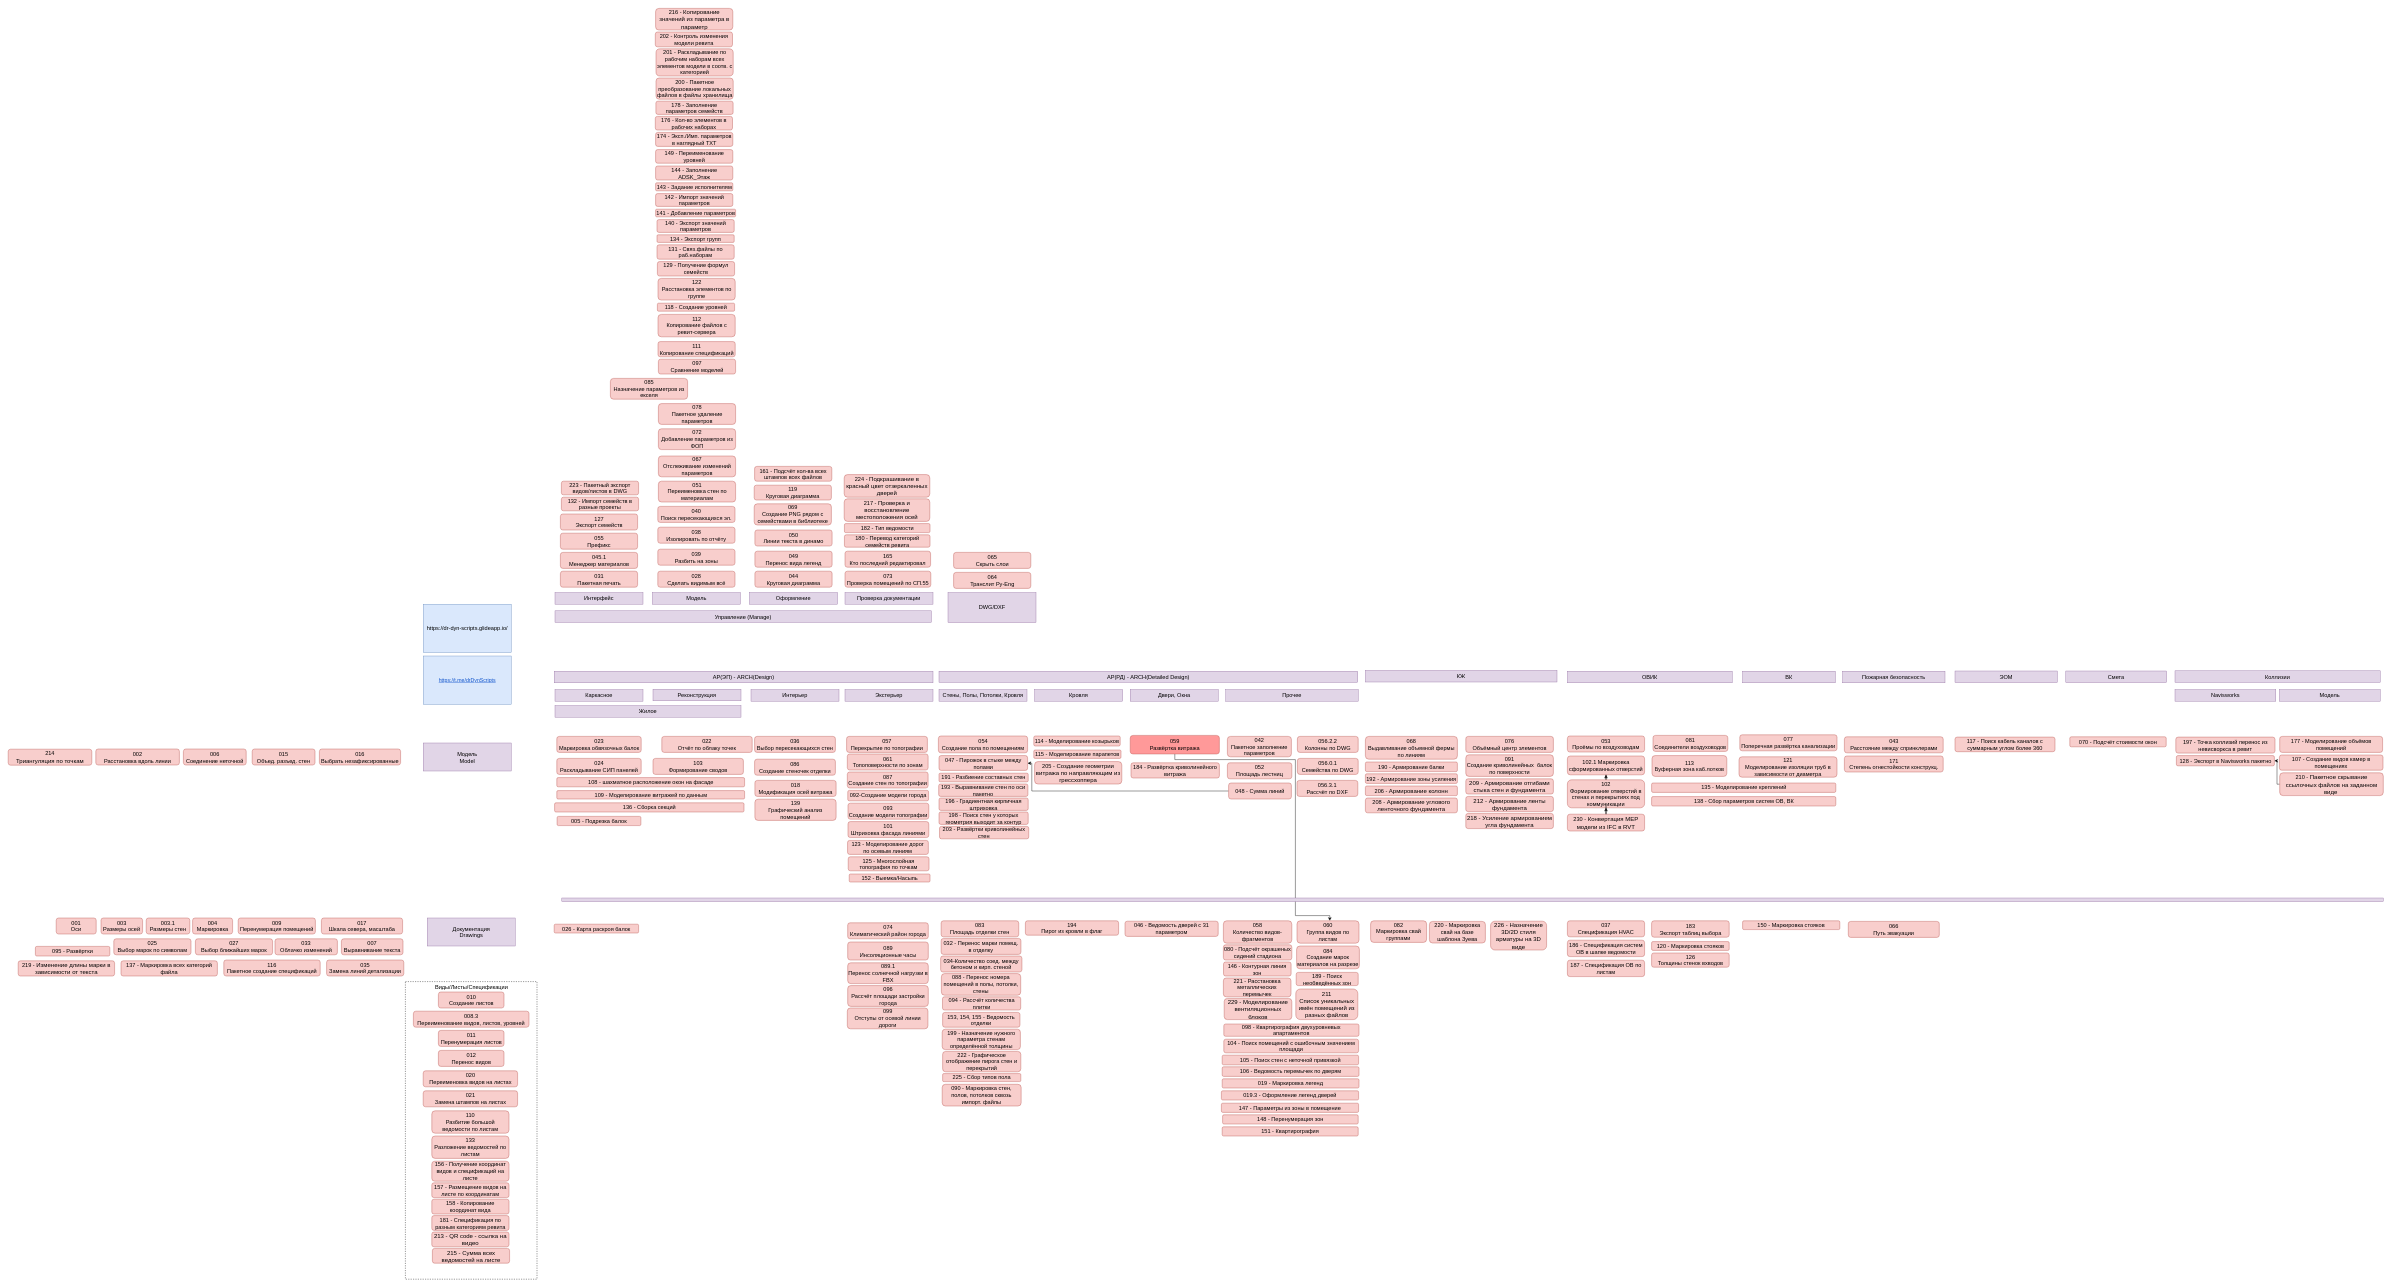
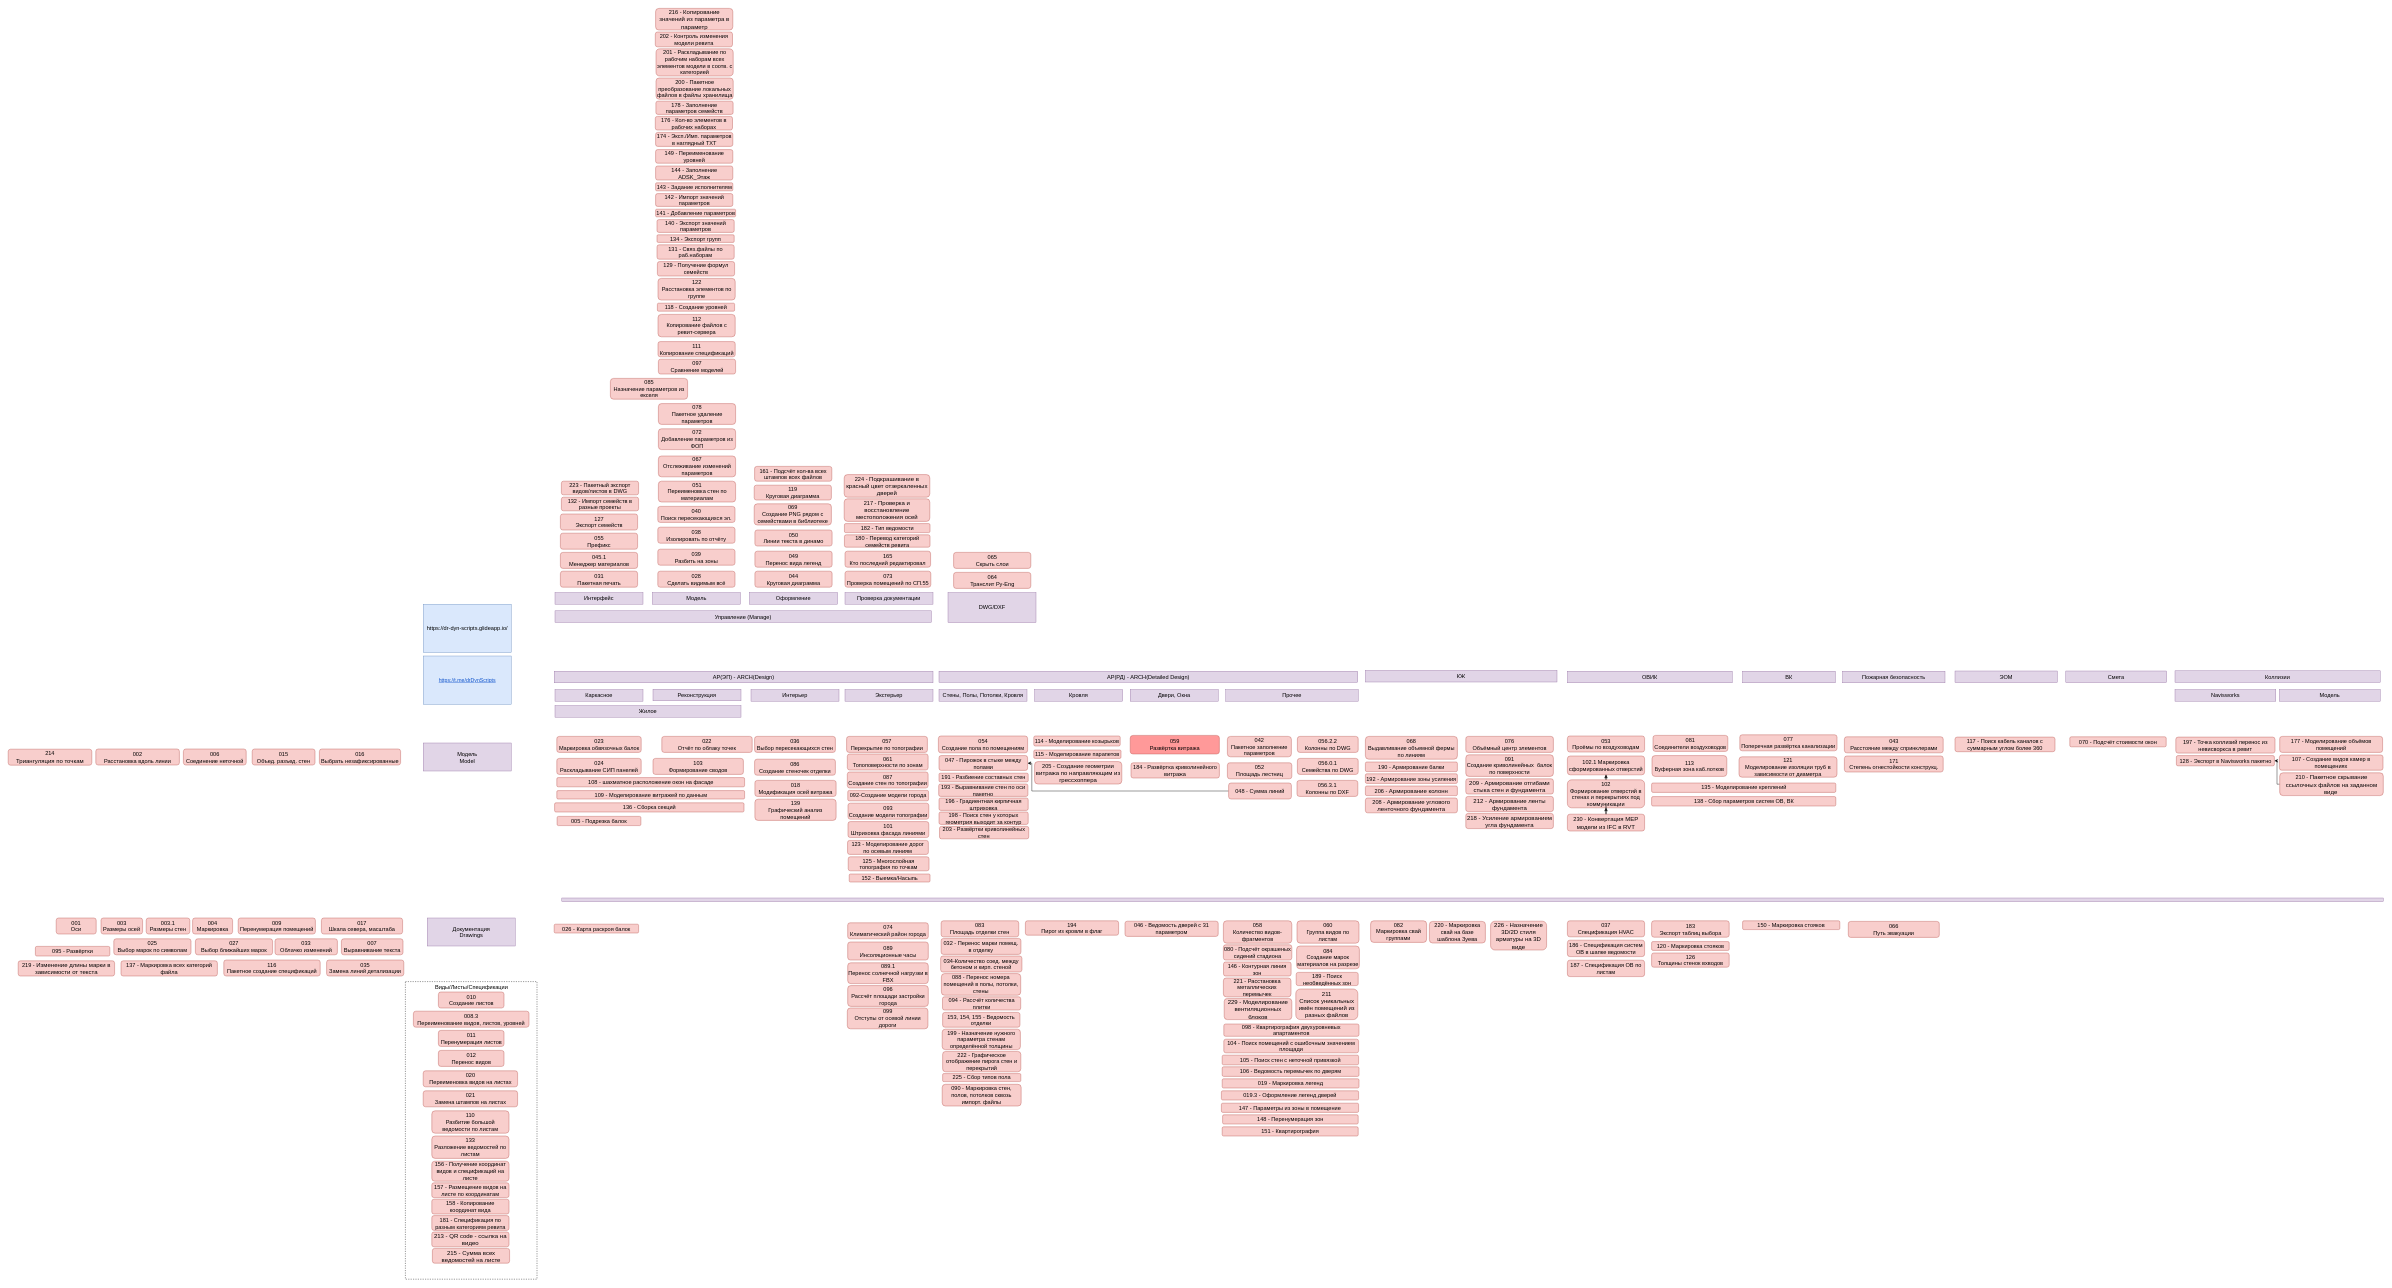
(1327, 788) -> (1327, 788)
(1330, 917) -> none
